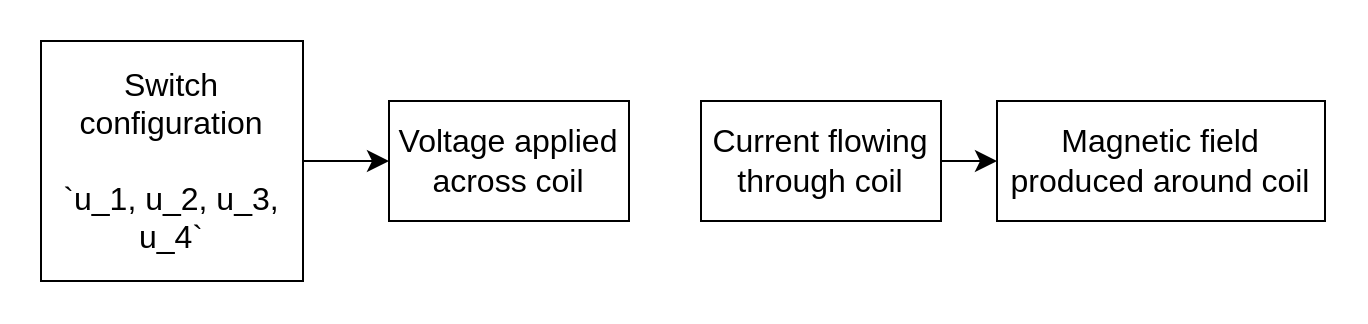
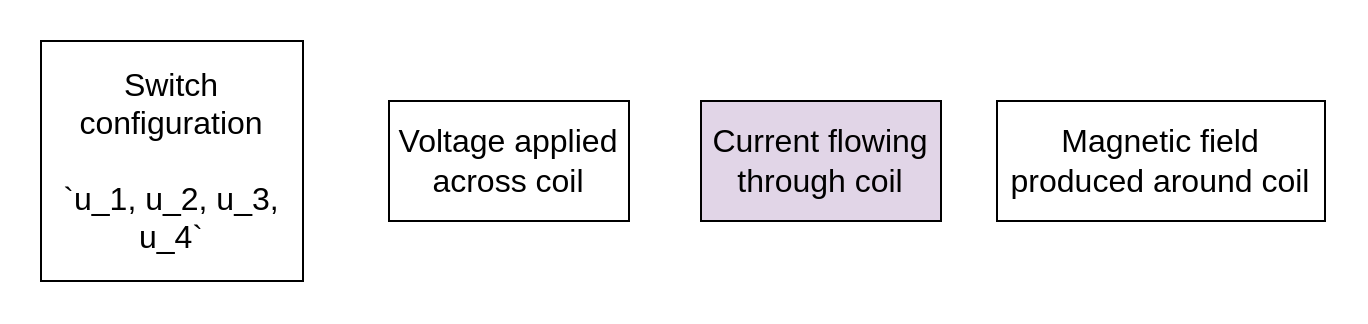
(338, 161) -> none
(821, 161) -> (821, 161)
(961, 161) -> none
